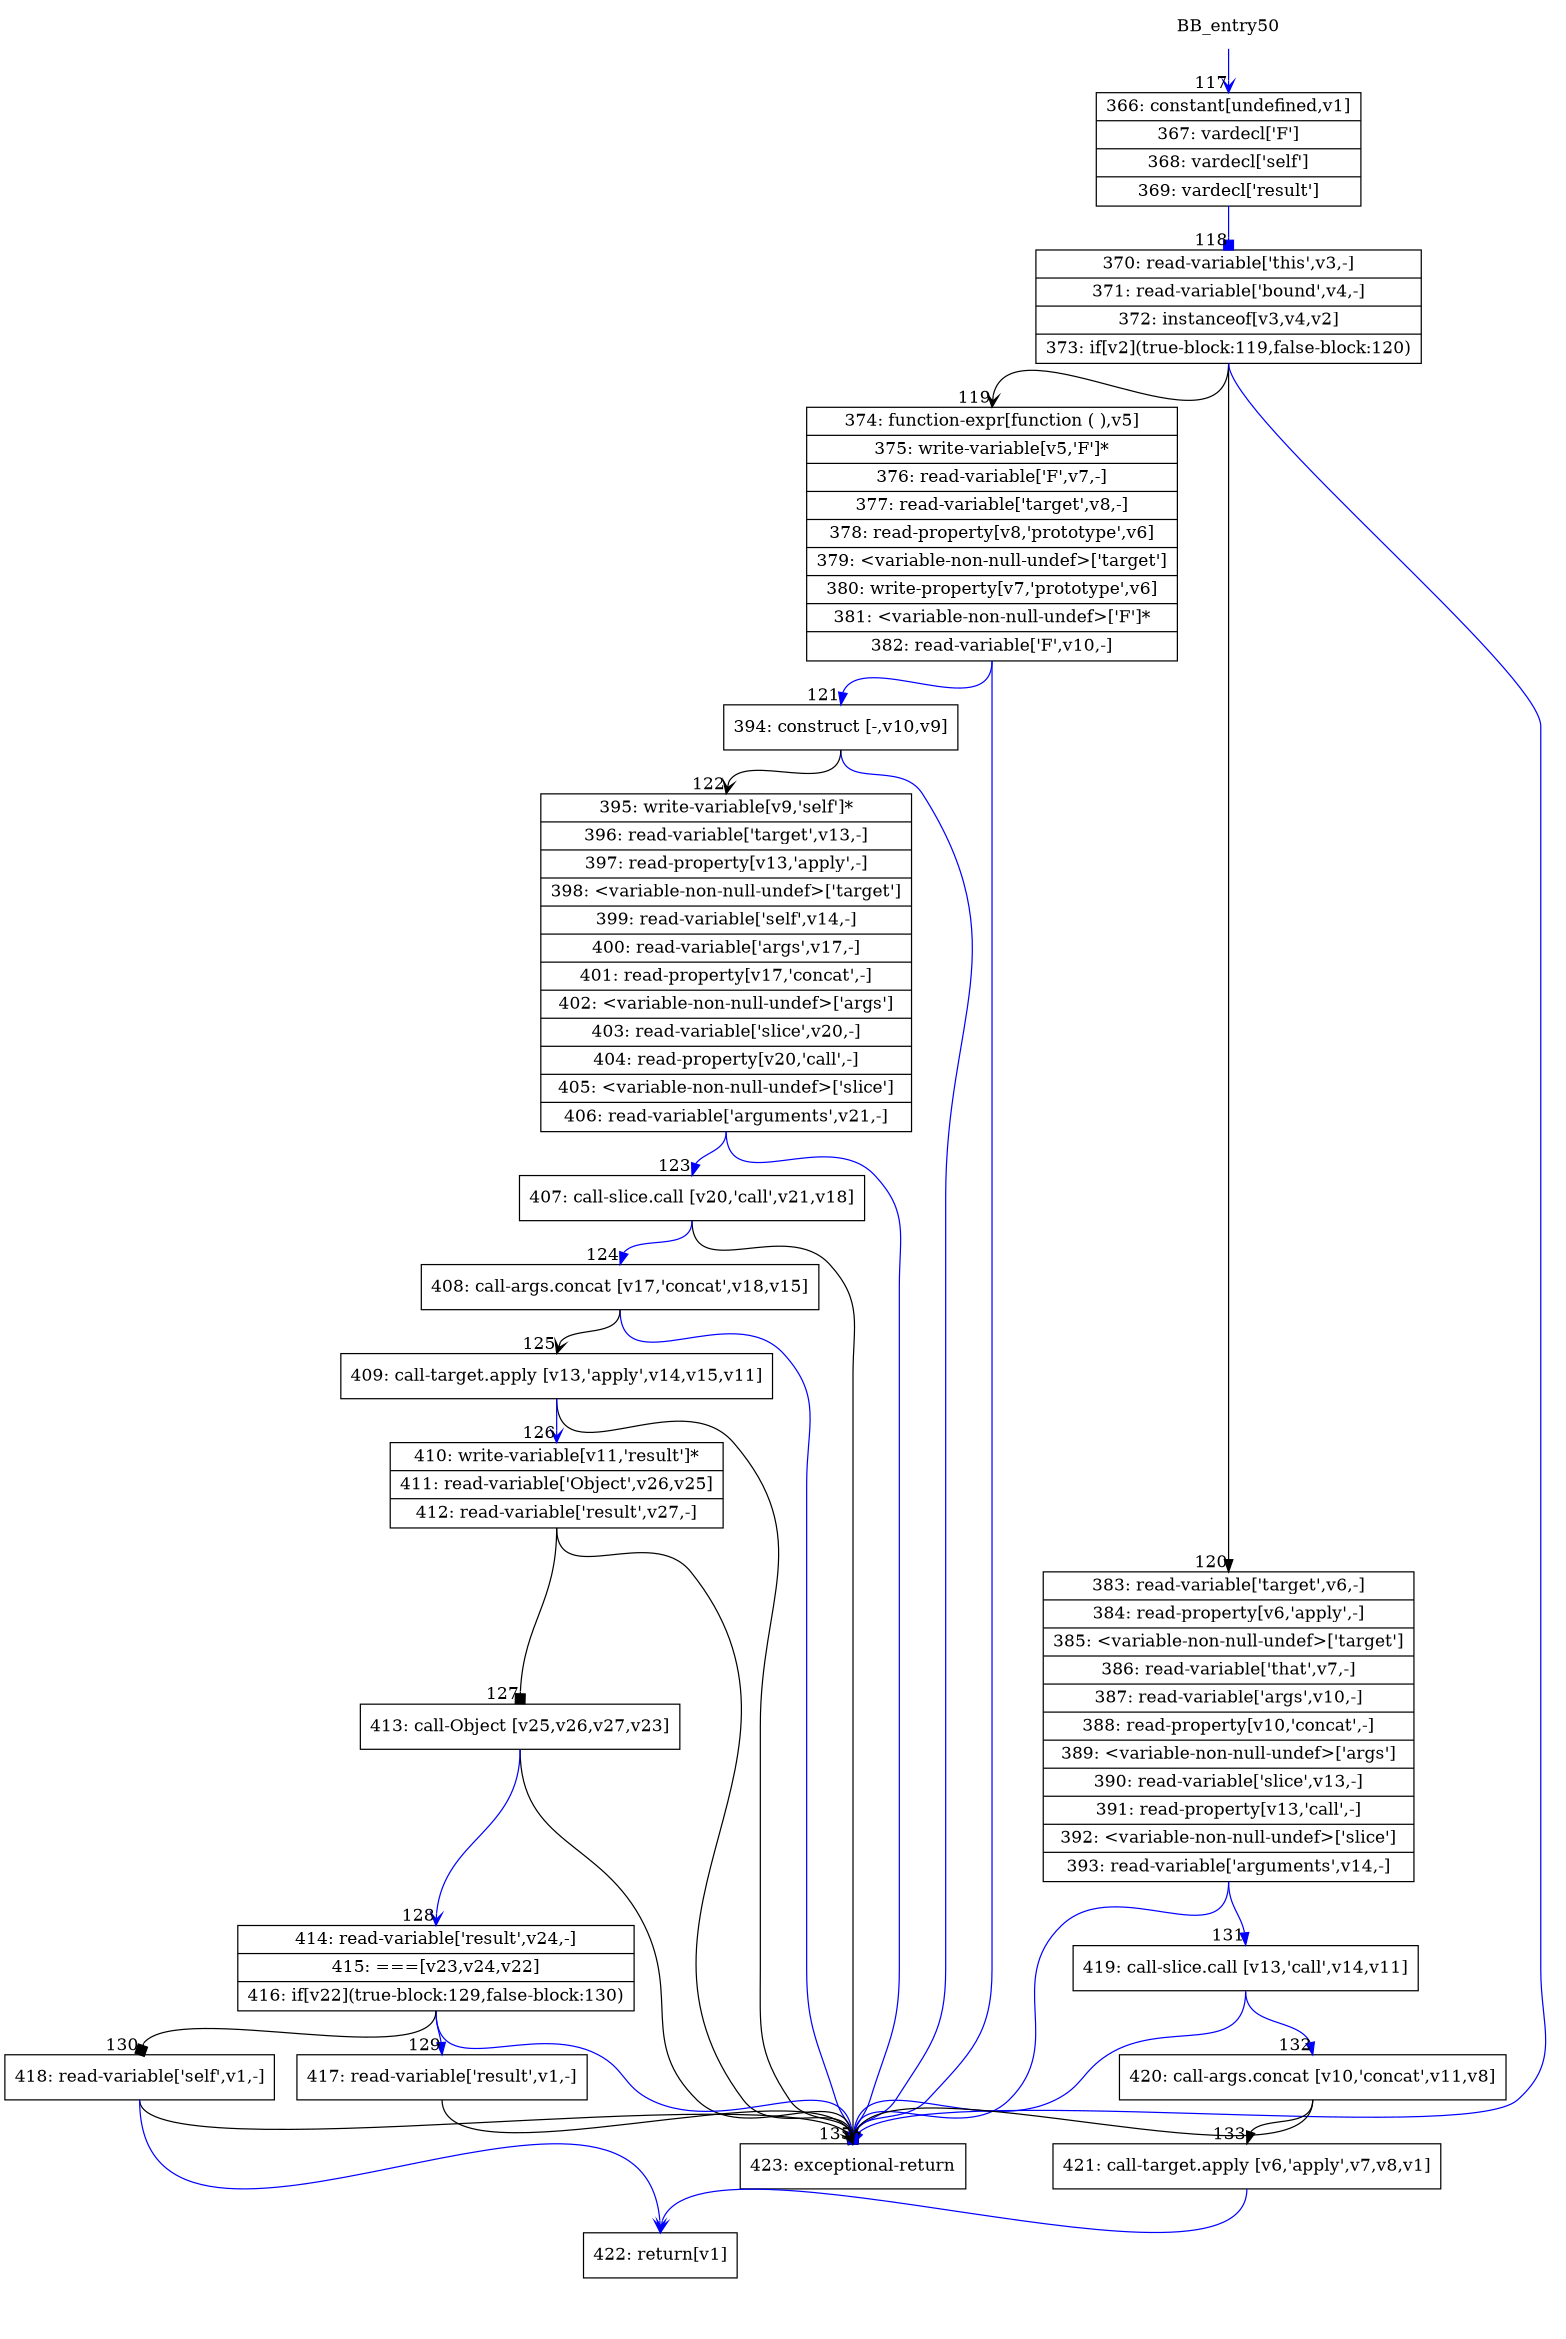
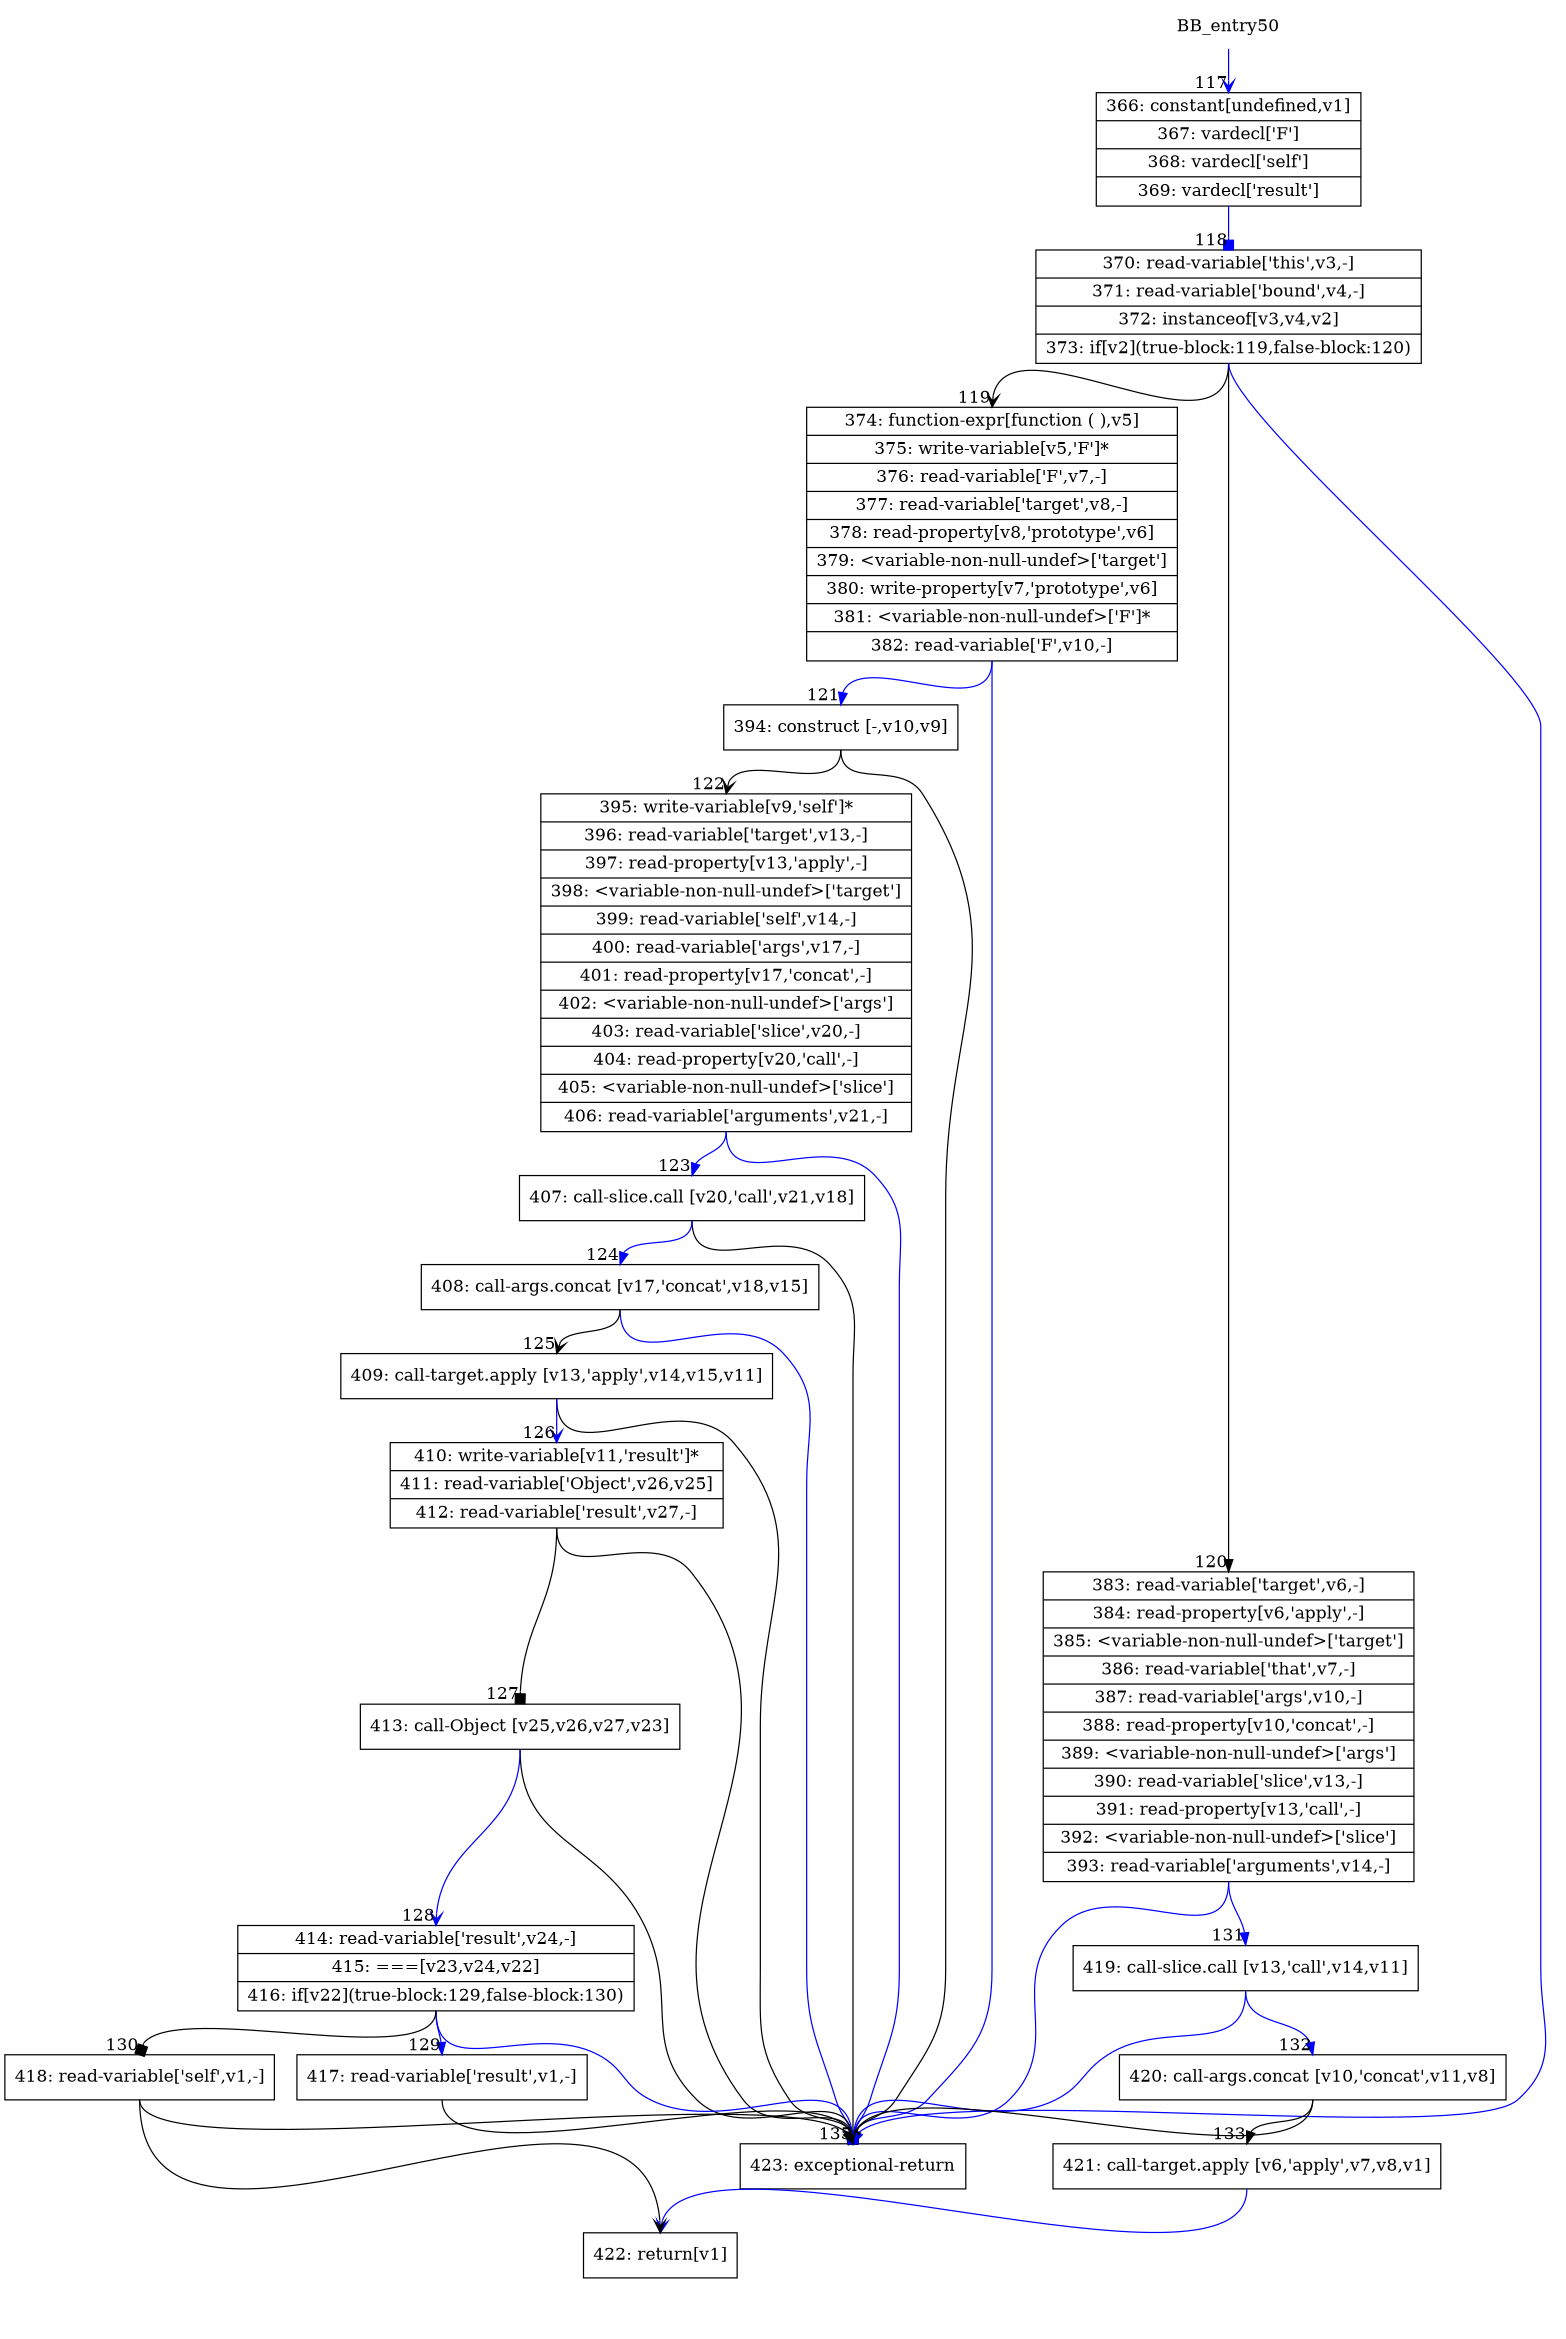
(946, 1422) -> (946, 1422)
(491, 2122) -> (491, 2122)
(394, 2168) -> (394, 2168)
